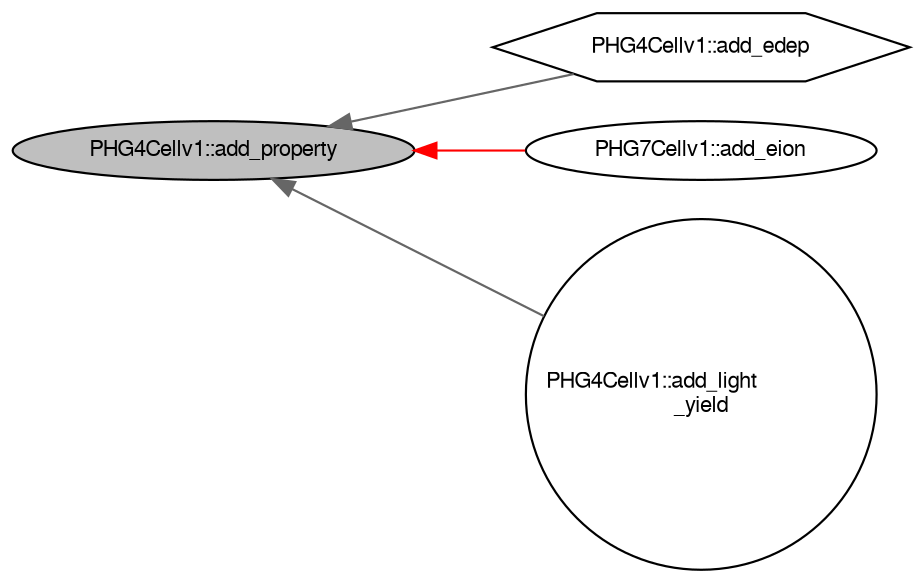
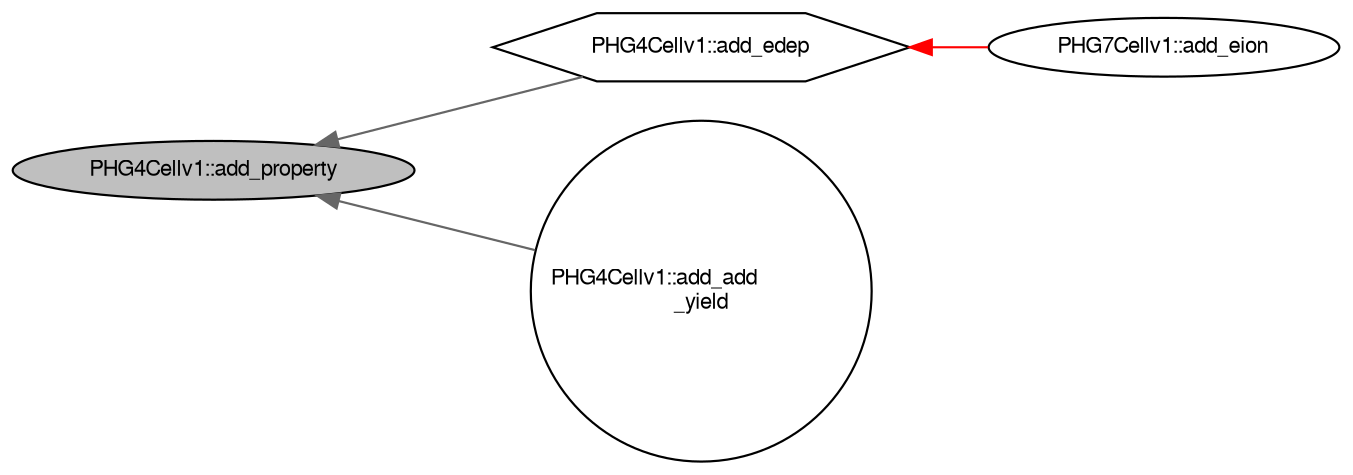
(481, 151) -> (960, 47)
(701, 394) -> (701, 291)
